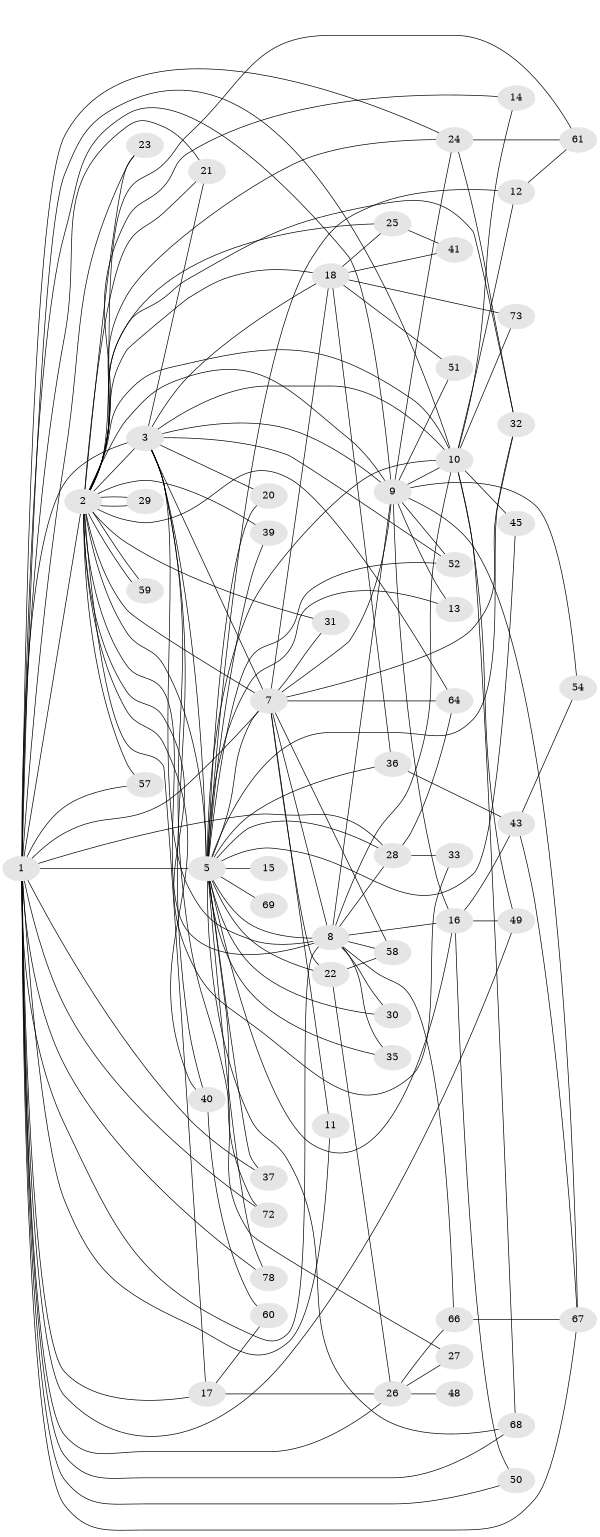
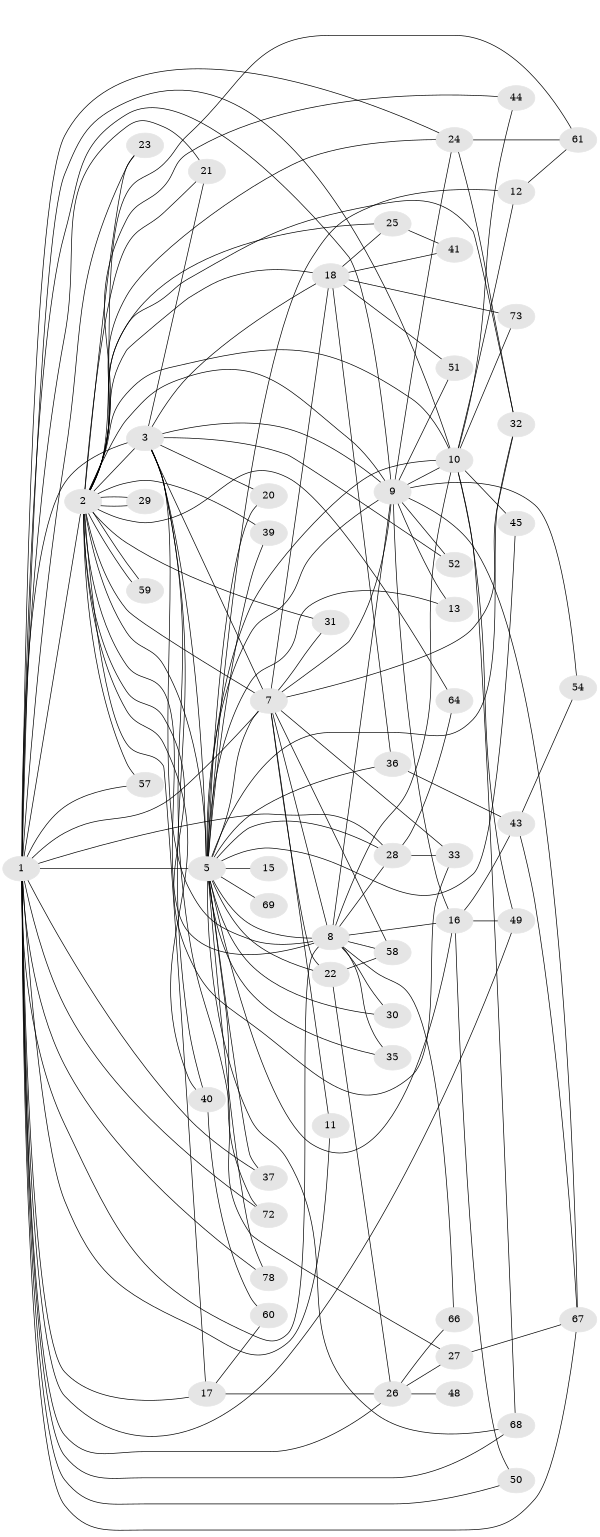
(516, 98) -> (516, 98)
(306, 386) -> none
(258, 650) -> (246, 642)
(358, 701) -> (362, 778)
(516, 1320) -> (516, 1338)
